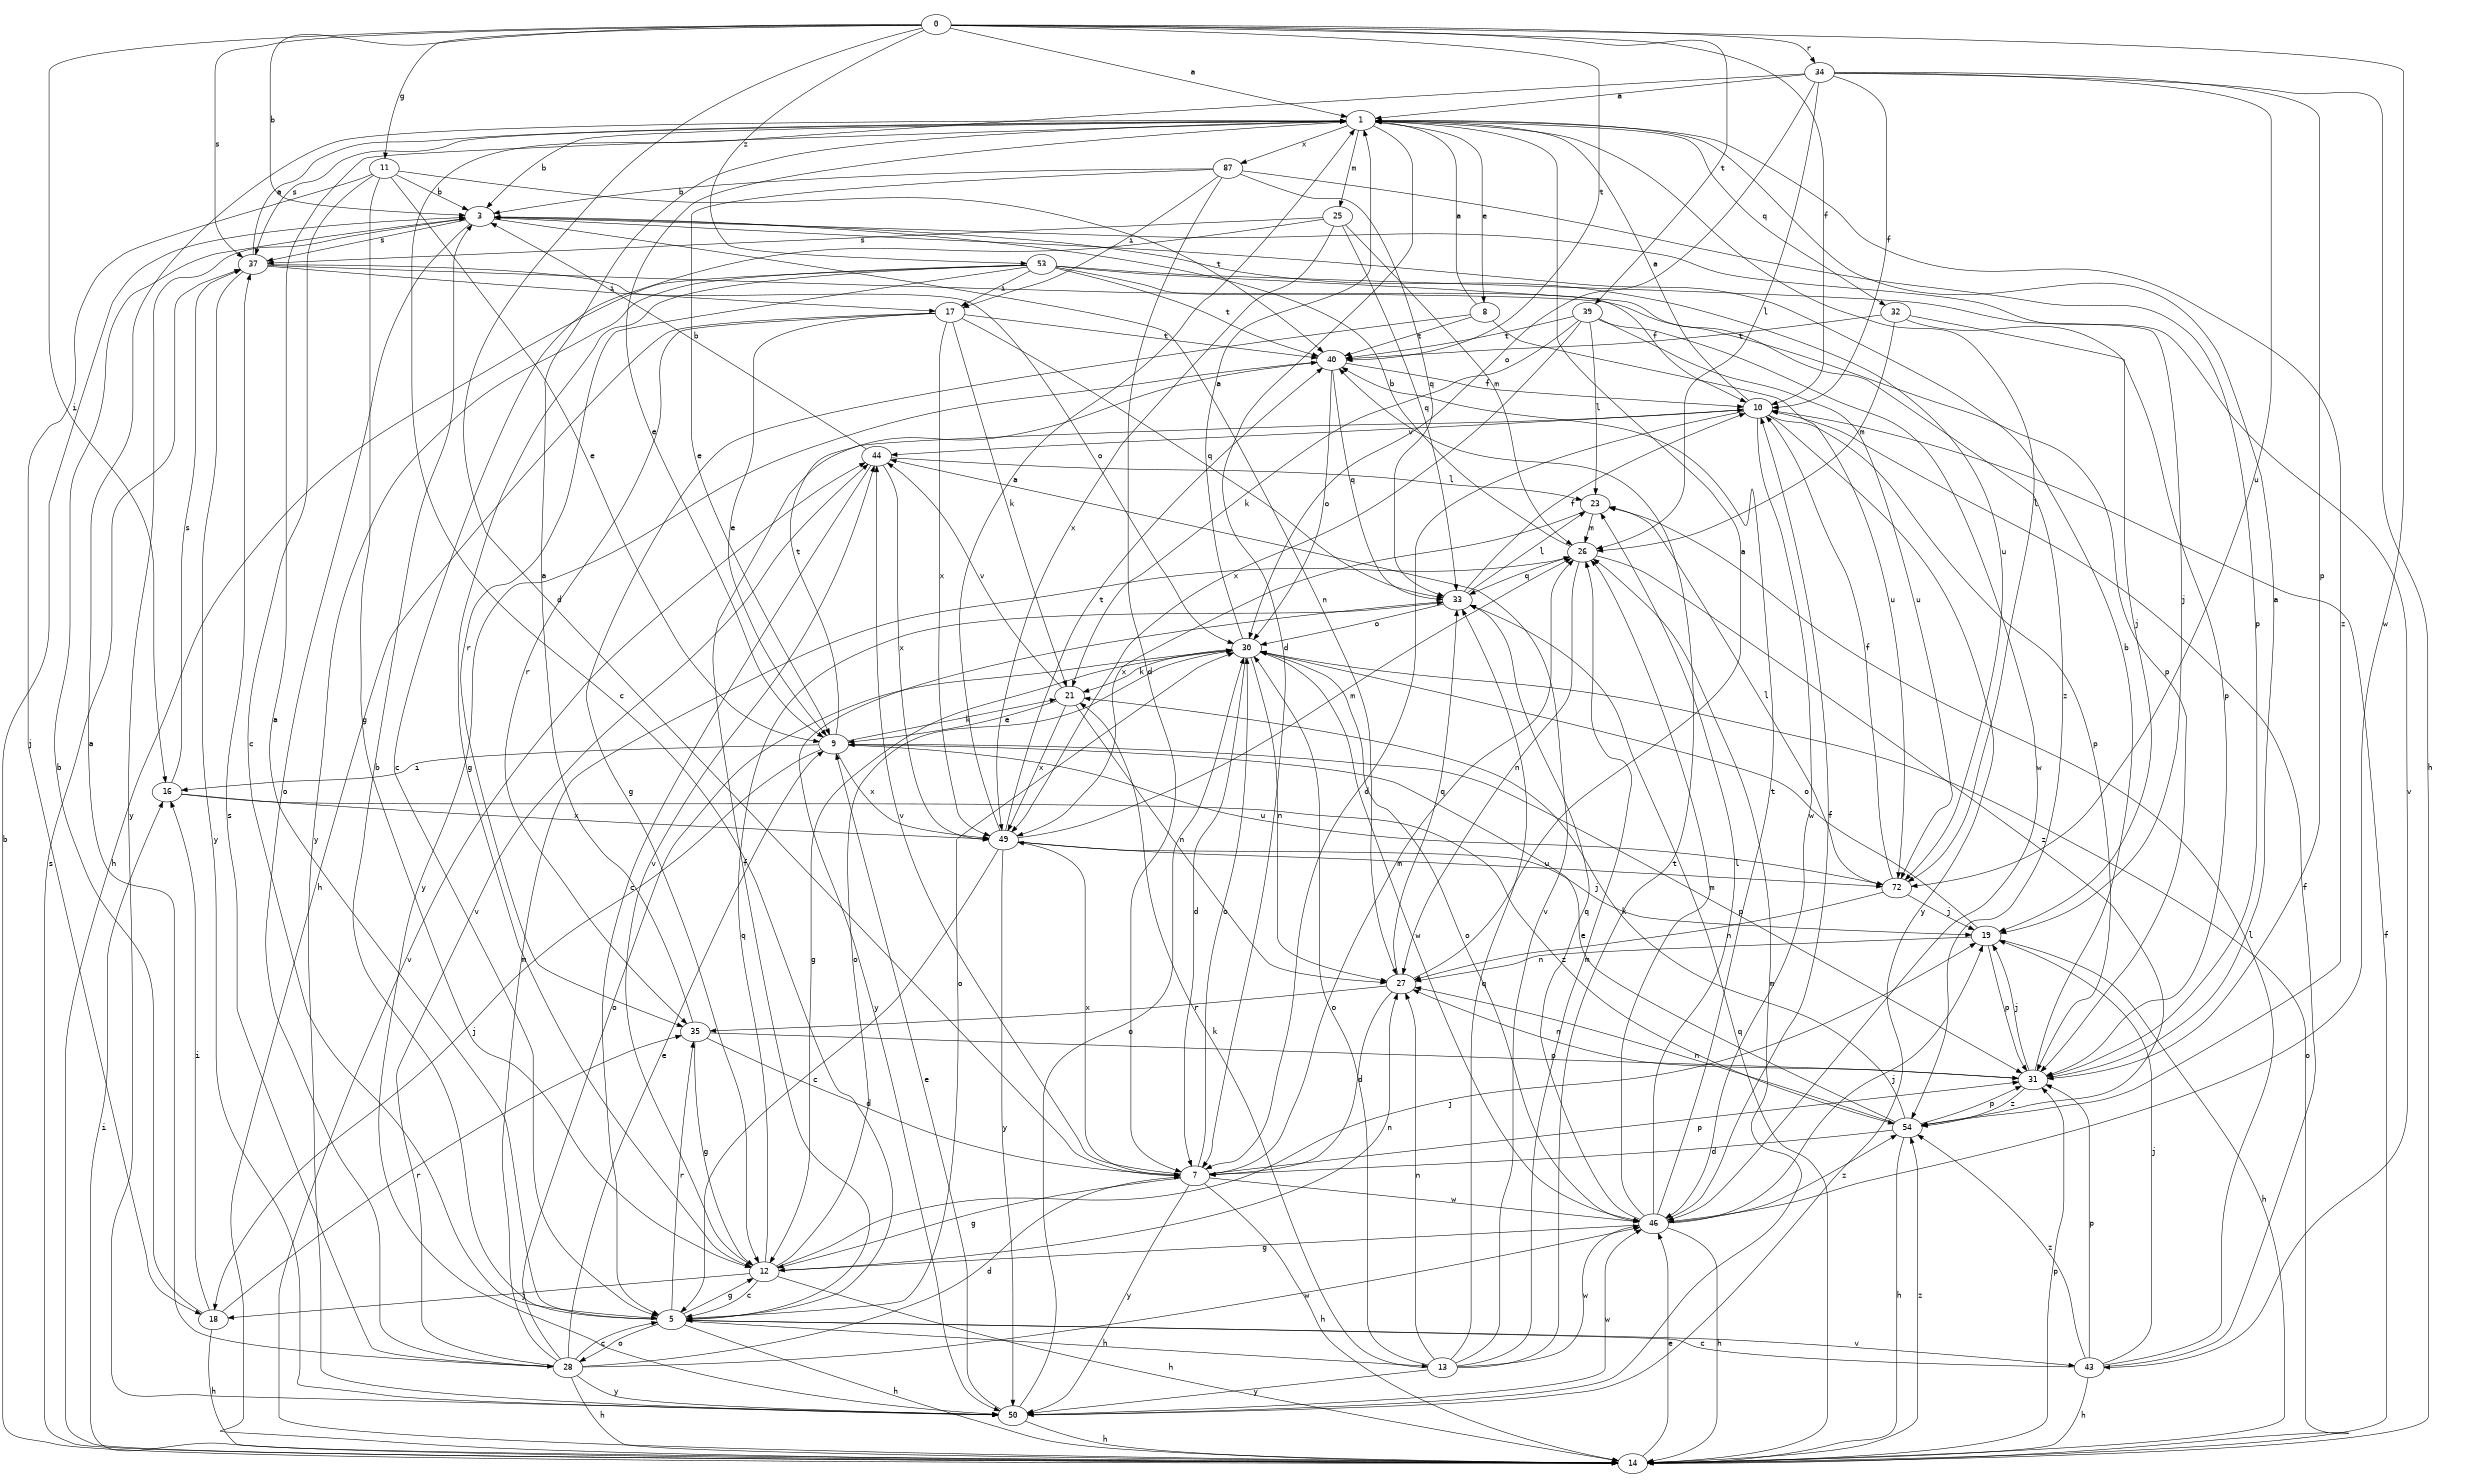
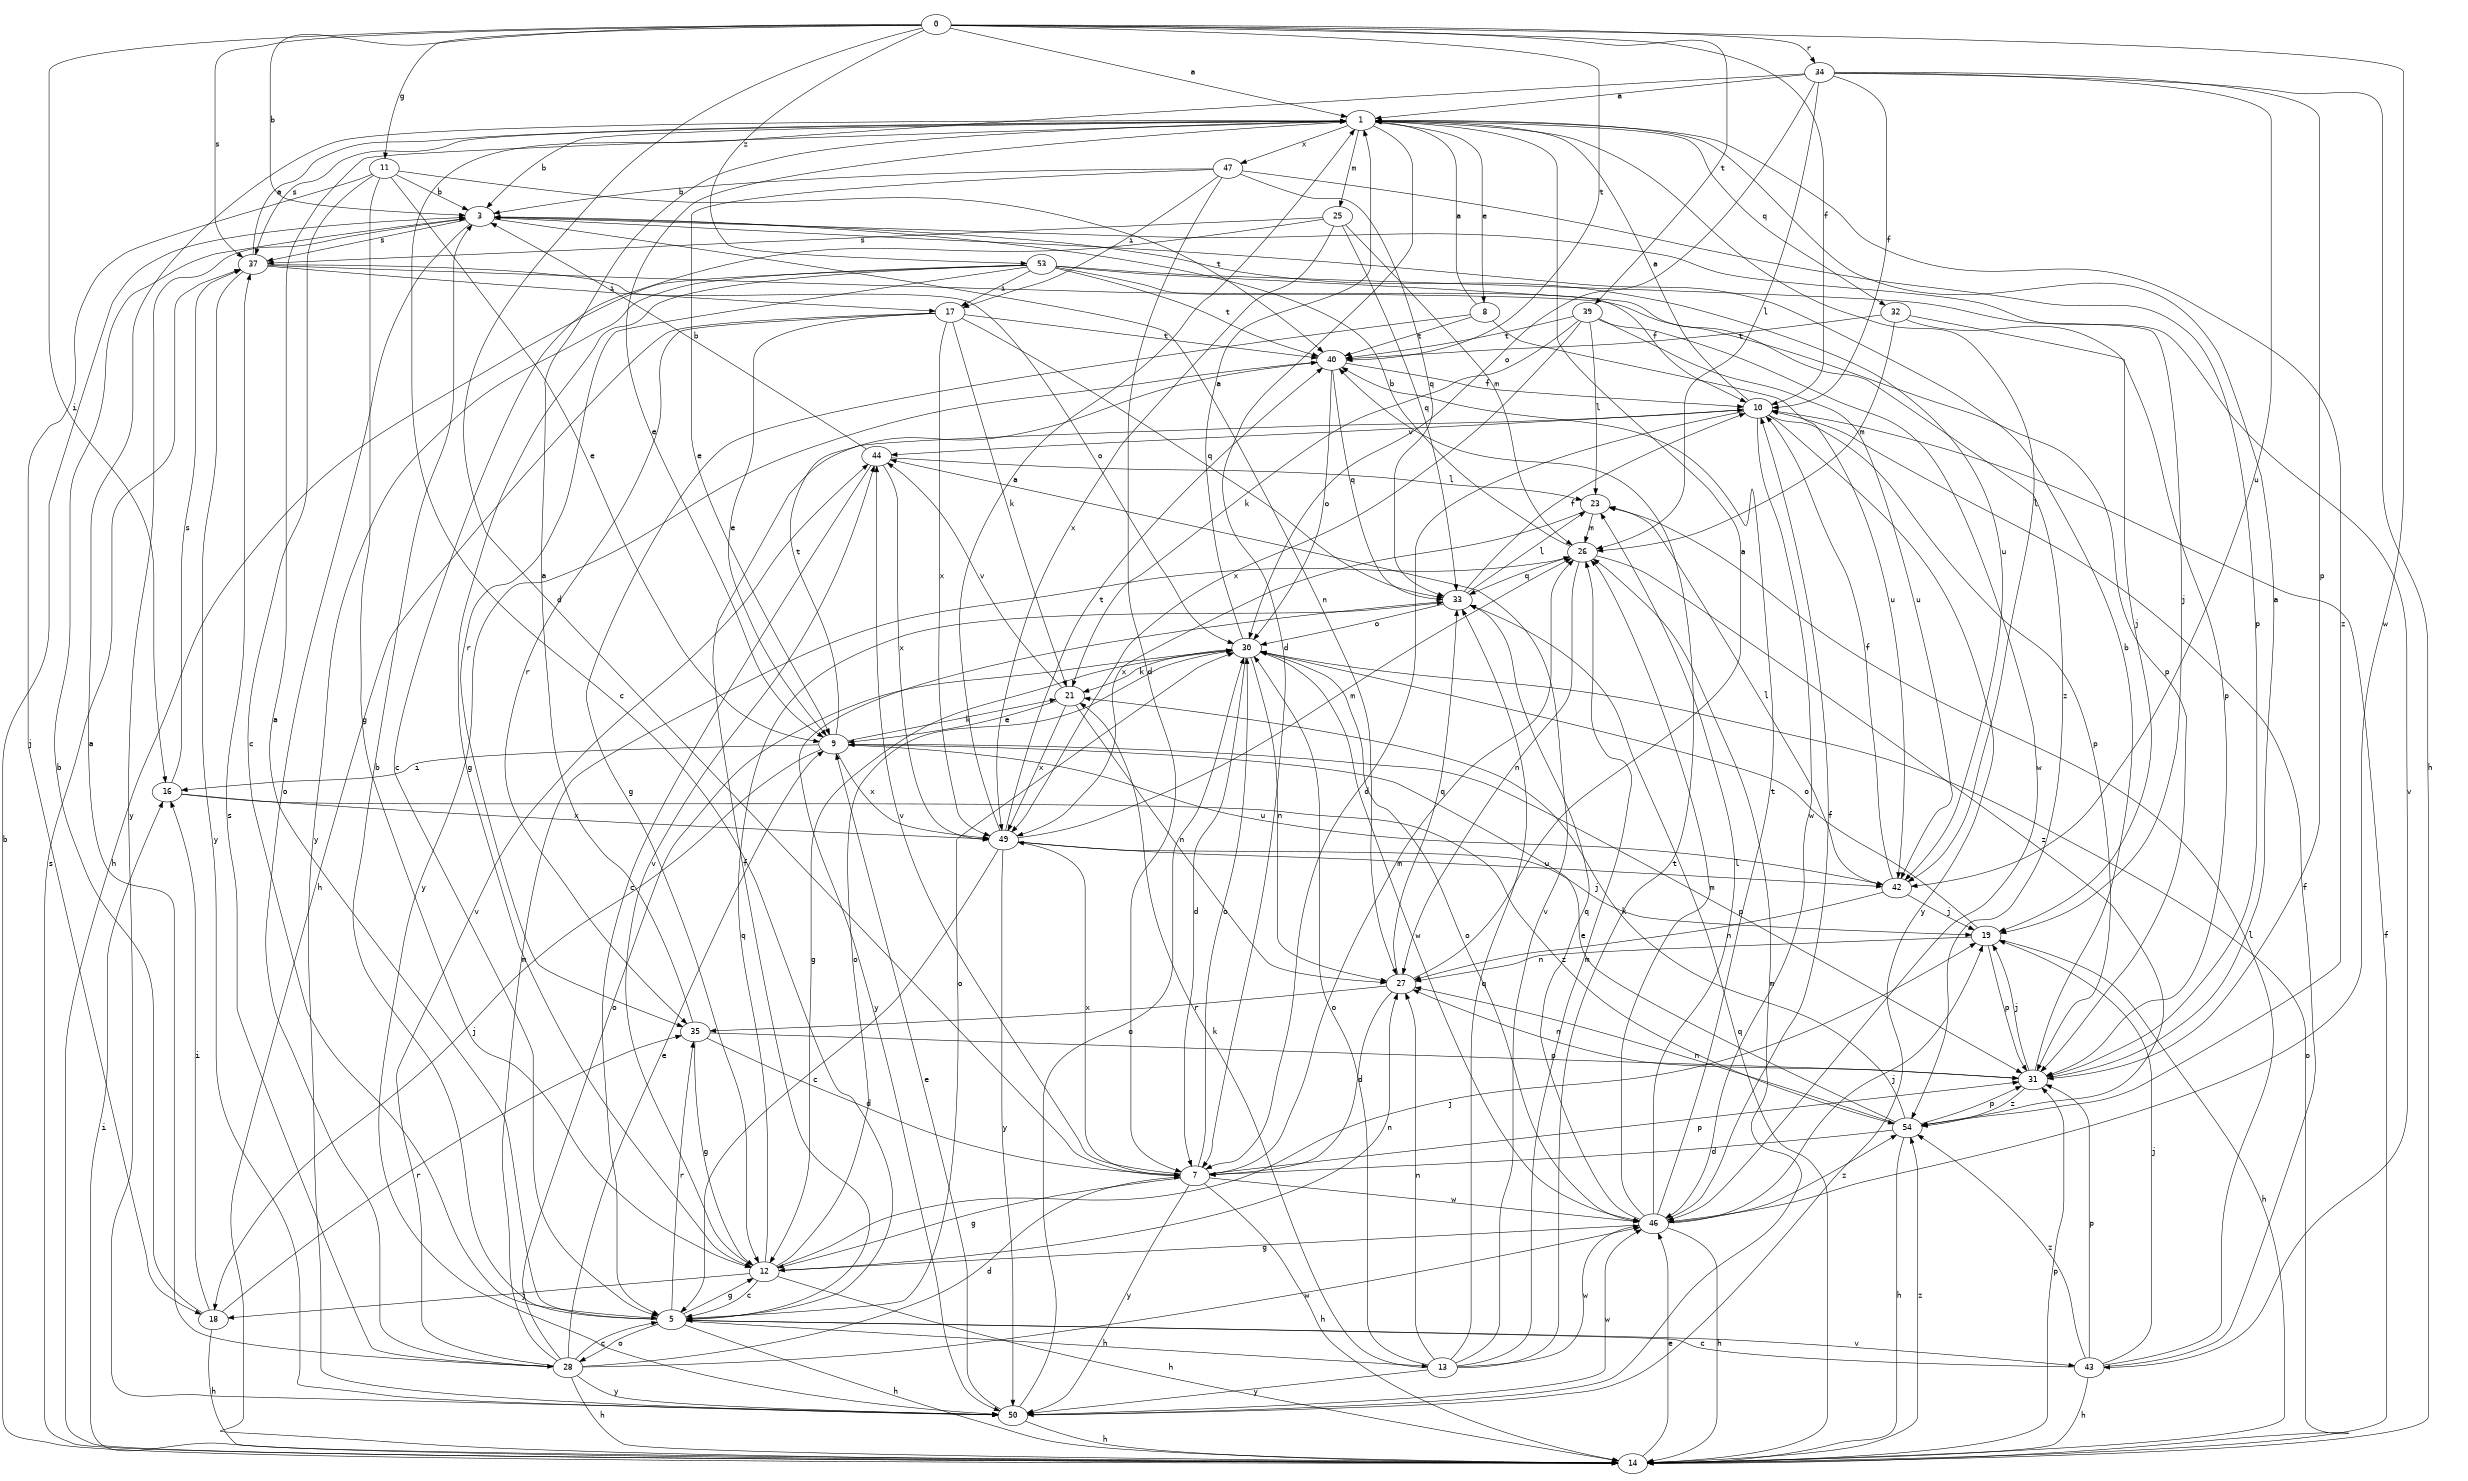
(1228, 168) -> (1228, 168)
(1897, 888) -> (1897, 888)
(366, 1431) -> none
